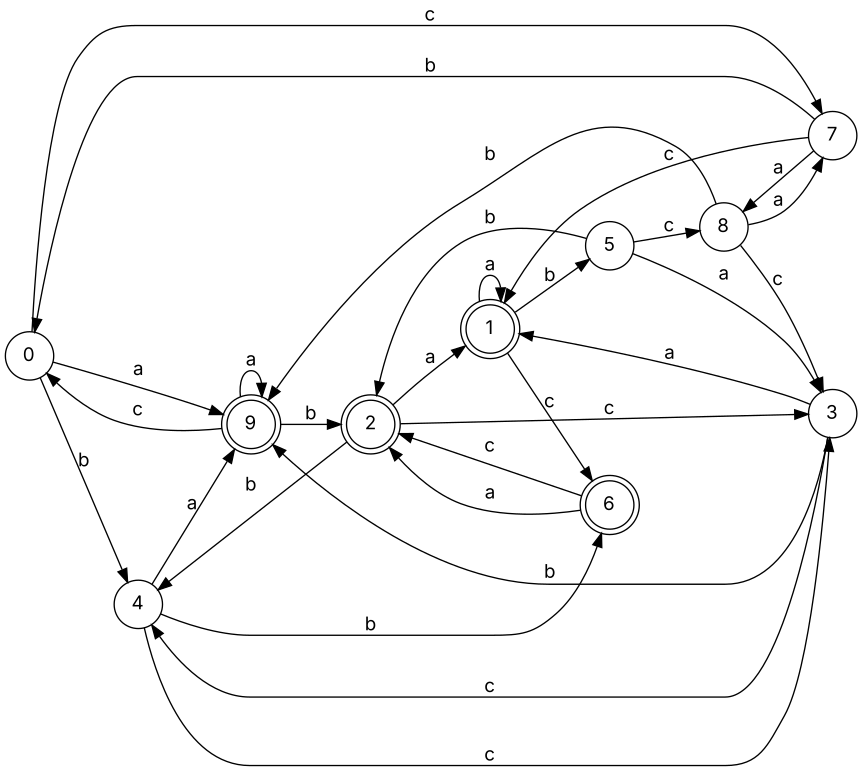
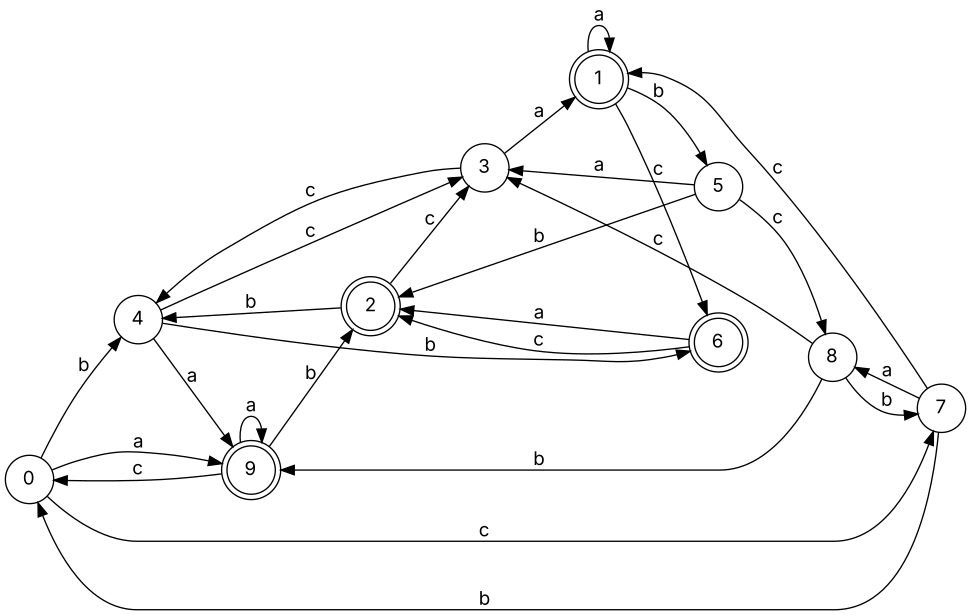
(778, 201) -> (887, 401)
(423, 379) -> none
(599, 584) -> none
